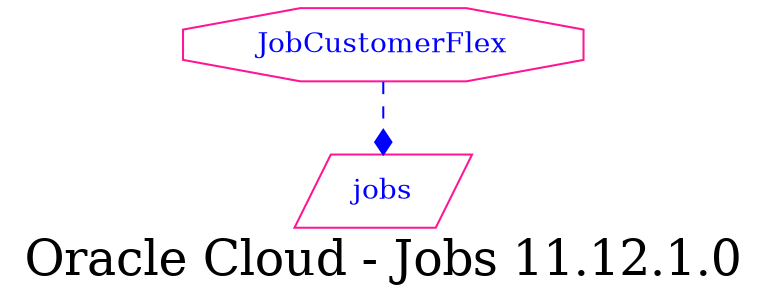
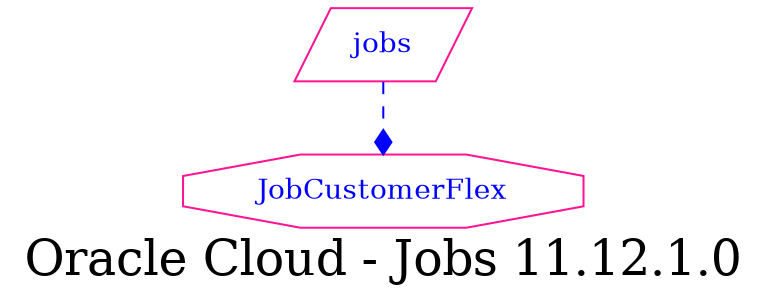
(383, 106) -> (383, 106)
